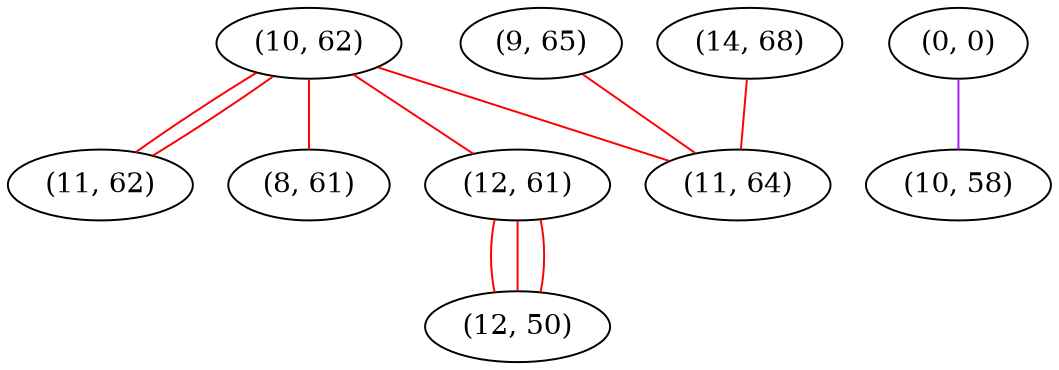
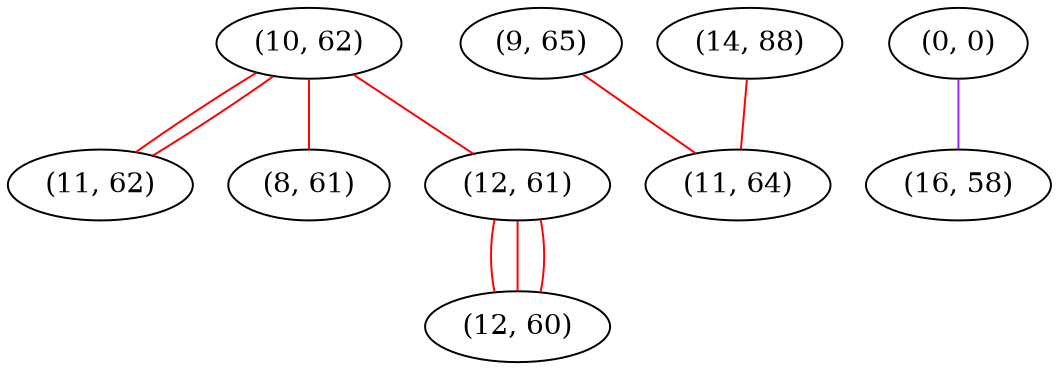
(750, 43) -> (750, 43)
(524, 114) -> none
(958, 185) -> (958, 185)
(518, 327) -> (518, 327)
